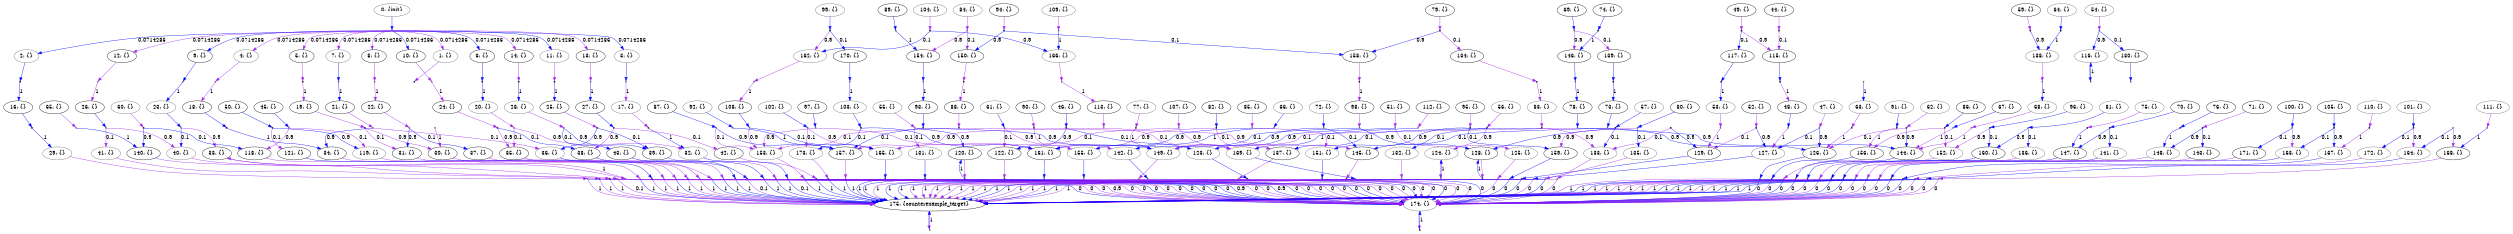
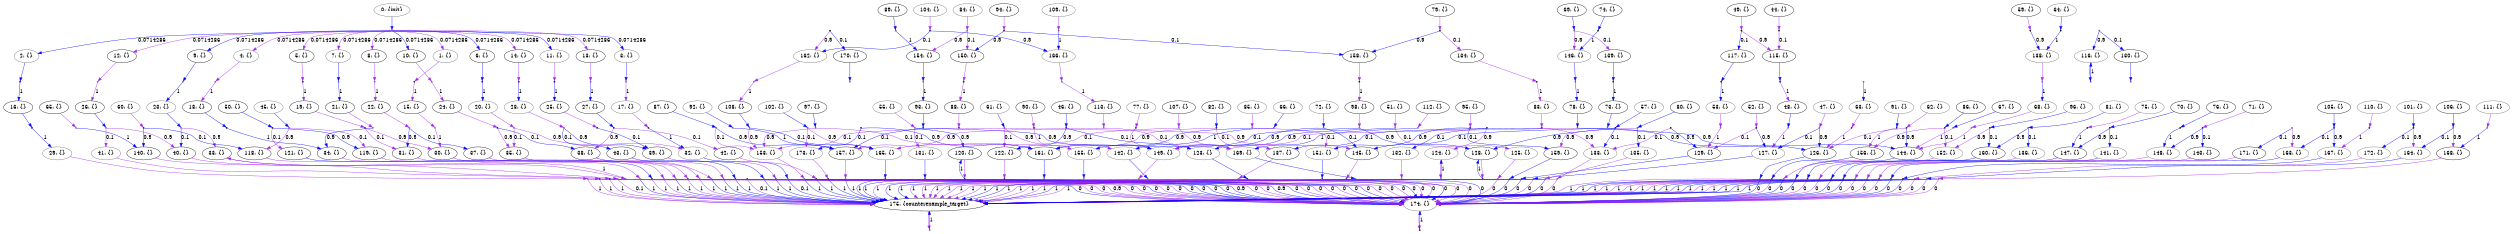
(830, 10) -> none
(2099, 10) -> none
(1574, 56) -> (1574, 56)
(268, 107) -> (268, 107)
none -> (411, 107)
(850, 107) -> none
(1252, 107) -> (1252, 107)
(1506, 107) -> none
(2294, 107) -> none
none -> (2453, 107)
(181, 153) -> (181, 153)
(369, 153) -> (369, 153)
(550, 153) -> none
